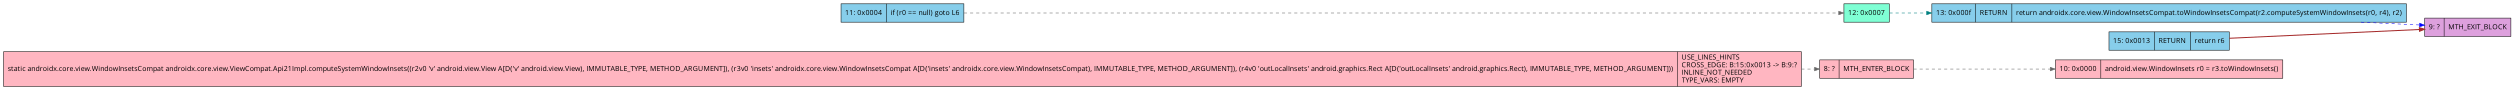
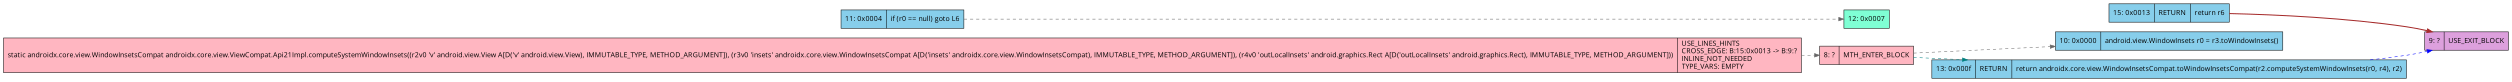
(1908, 13) -> (1938, 59)
(2478, 27) -> (2476, 41)
(2169, 69) -> (2169, 41)
